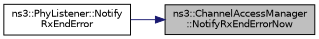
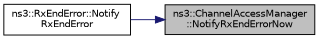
(67, 20) -> (67, 20)
